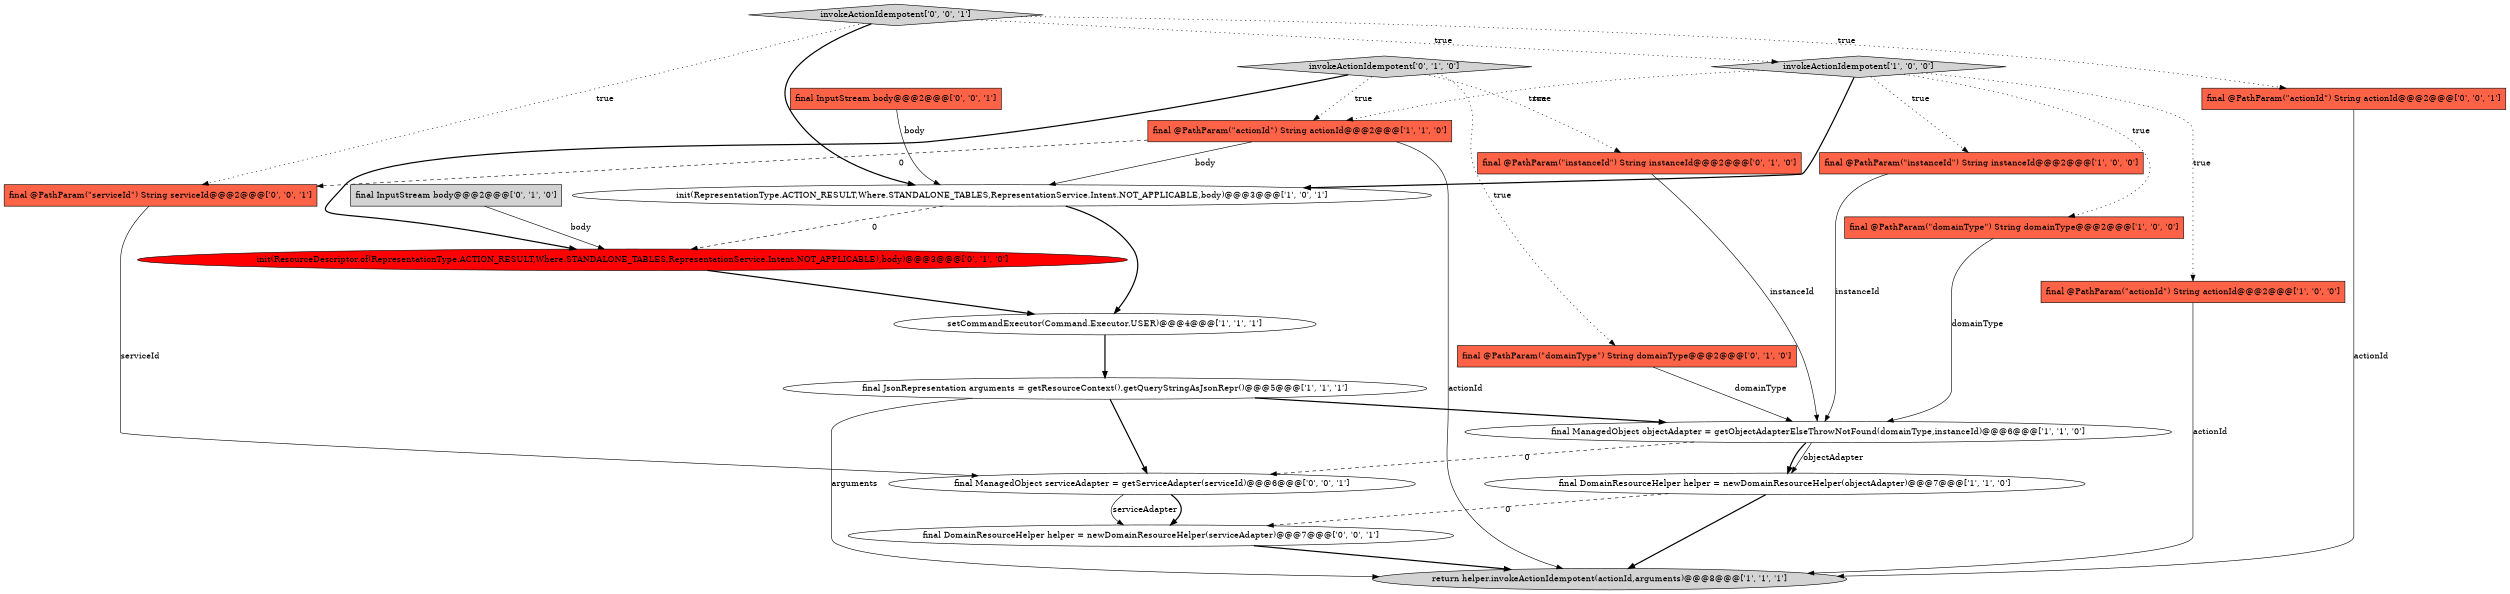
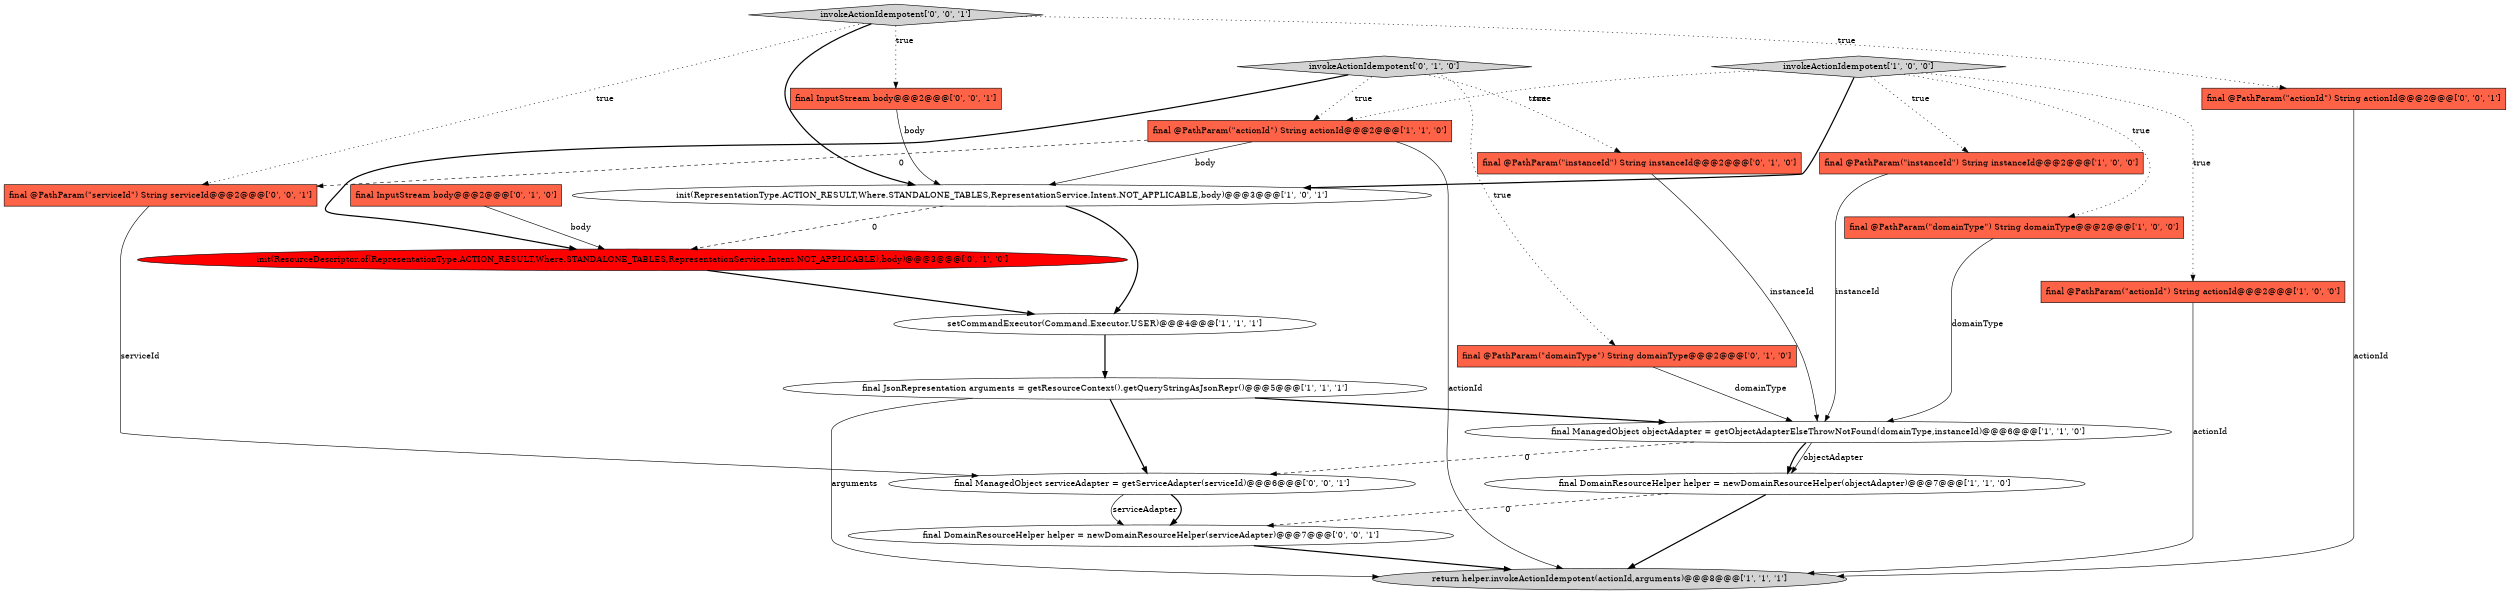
(1374, 41) -> (896, 54)
(456, 195) -> (456, 195)
